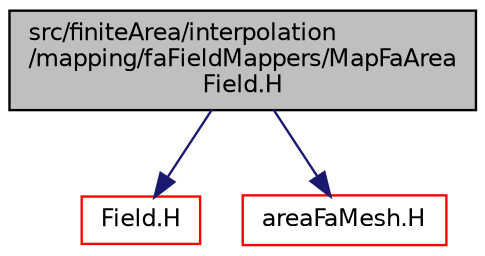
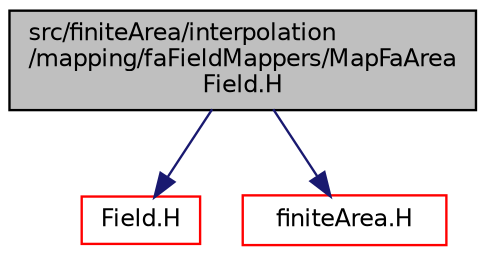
(345, 220) -> (345, 220)
